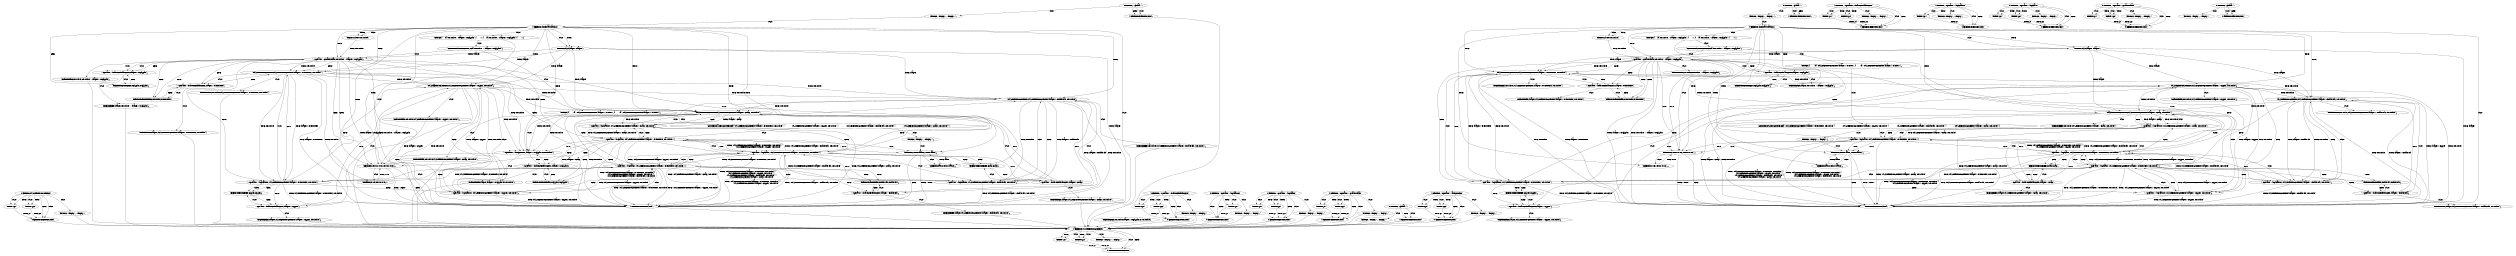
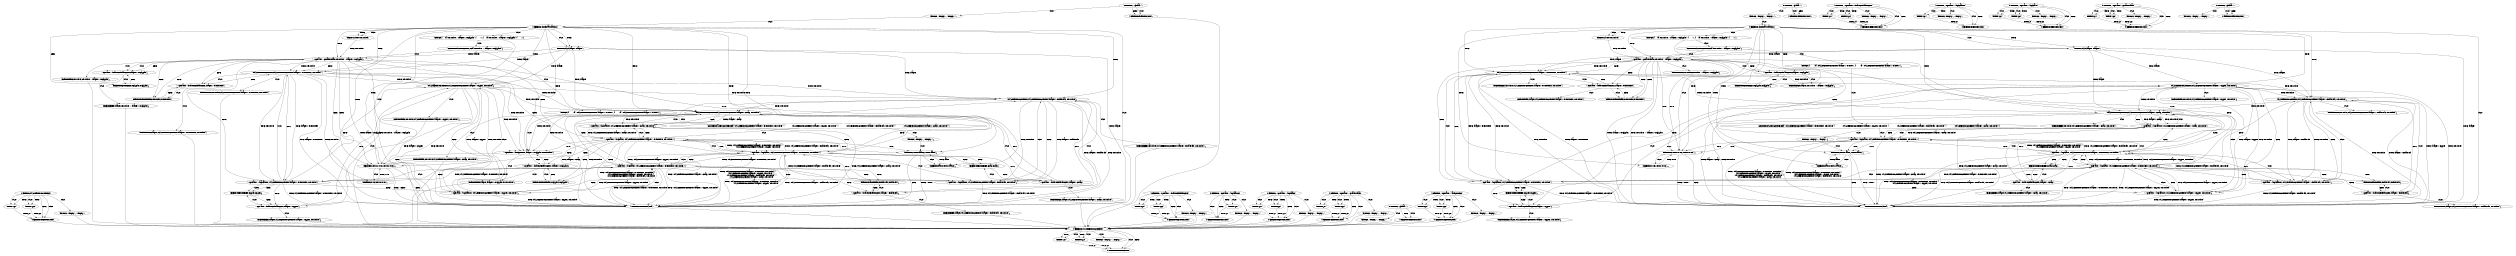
(1127, 220) -> none
